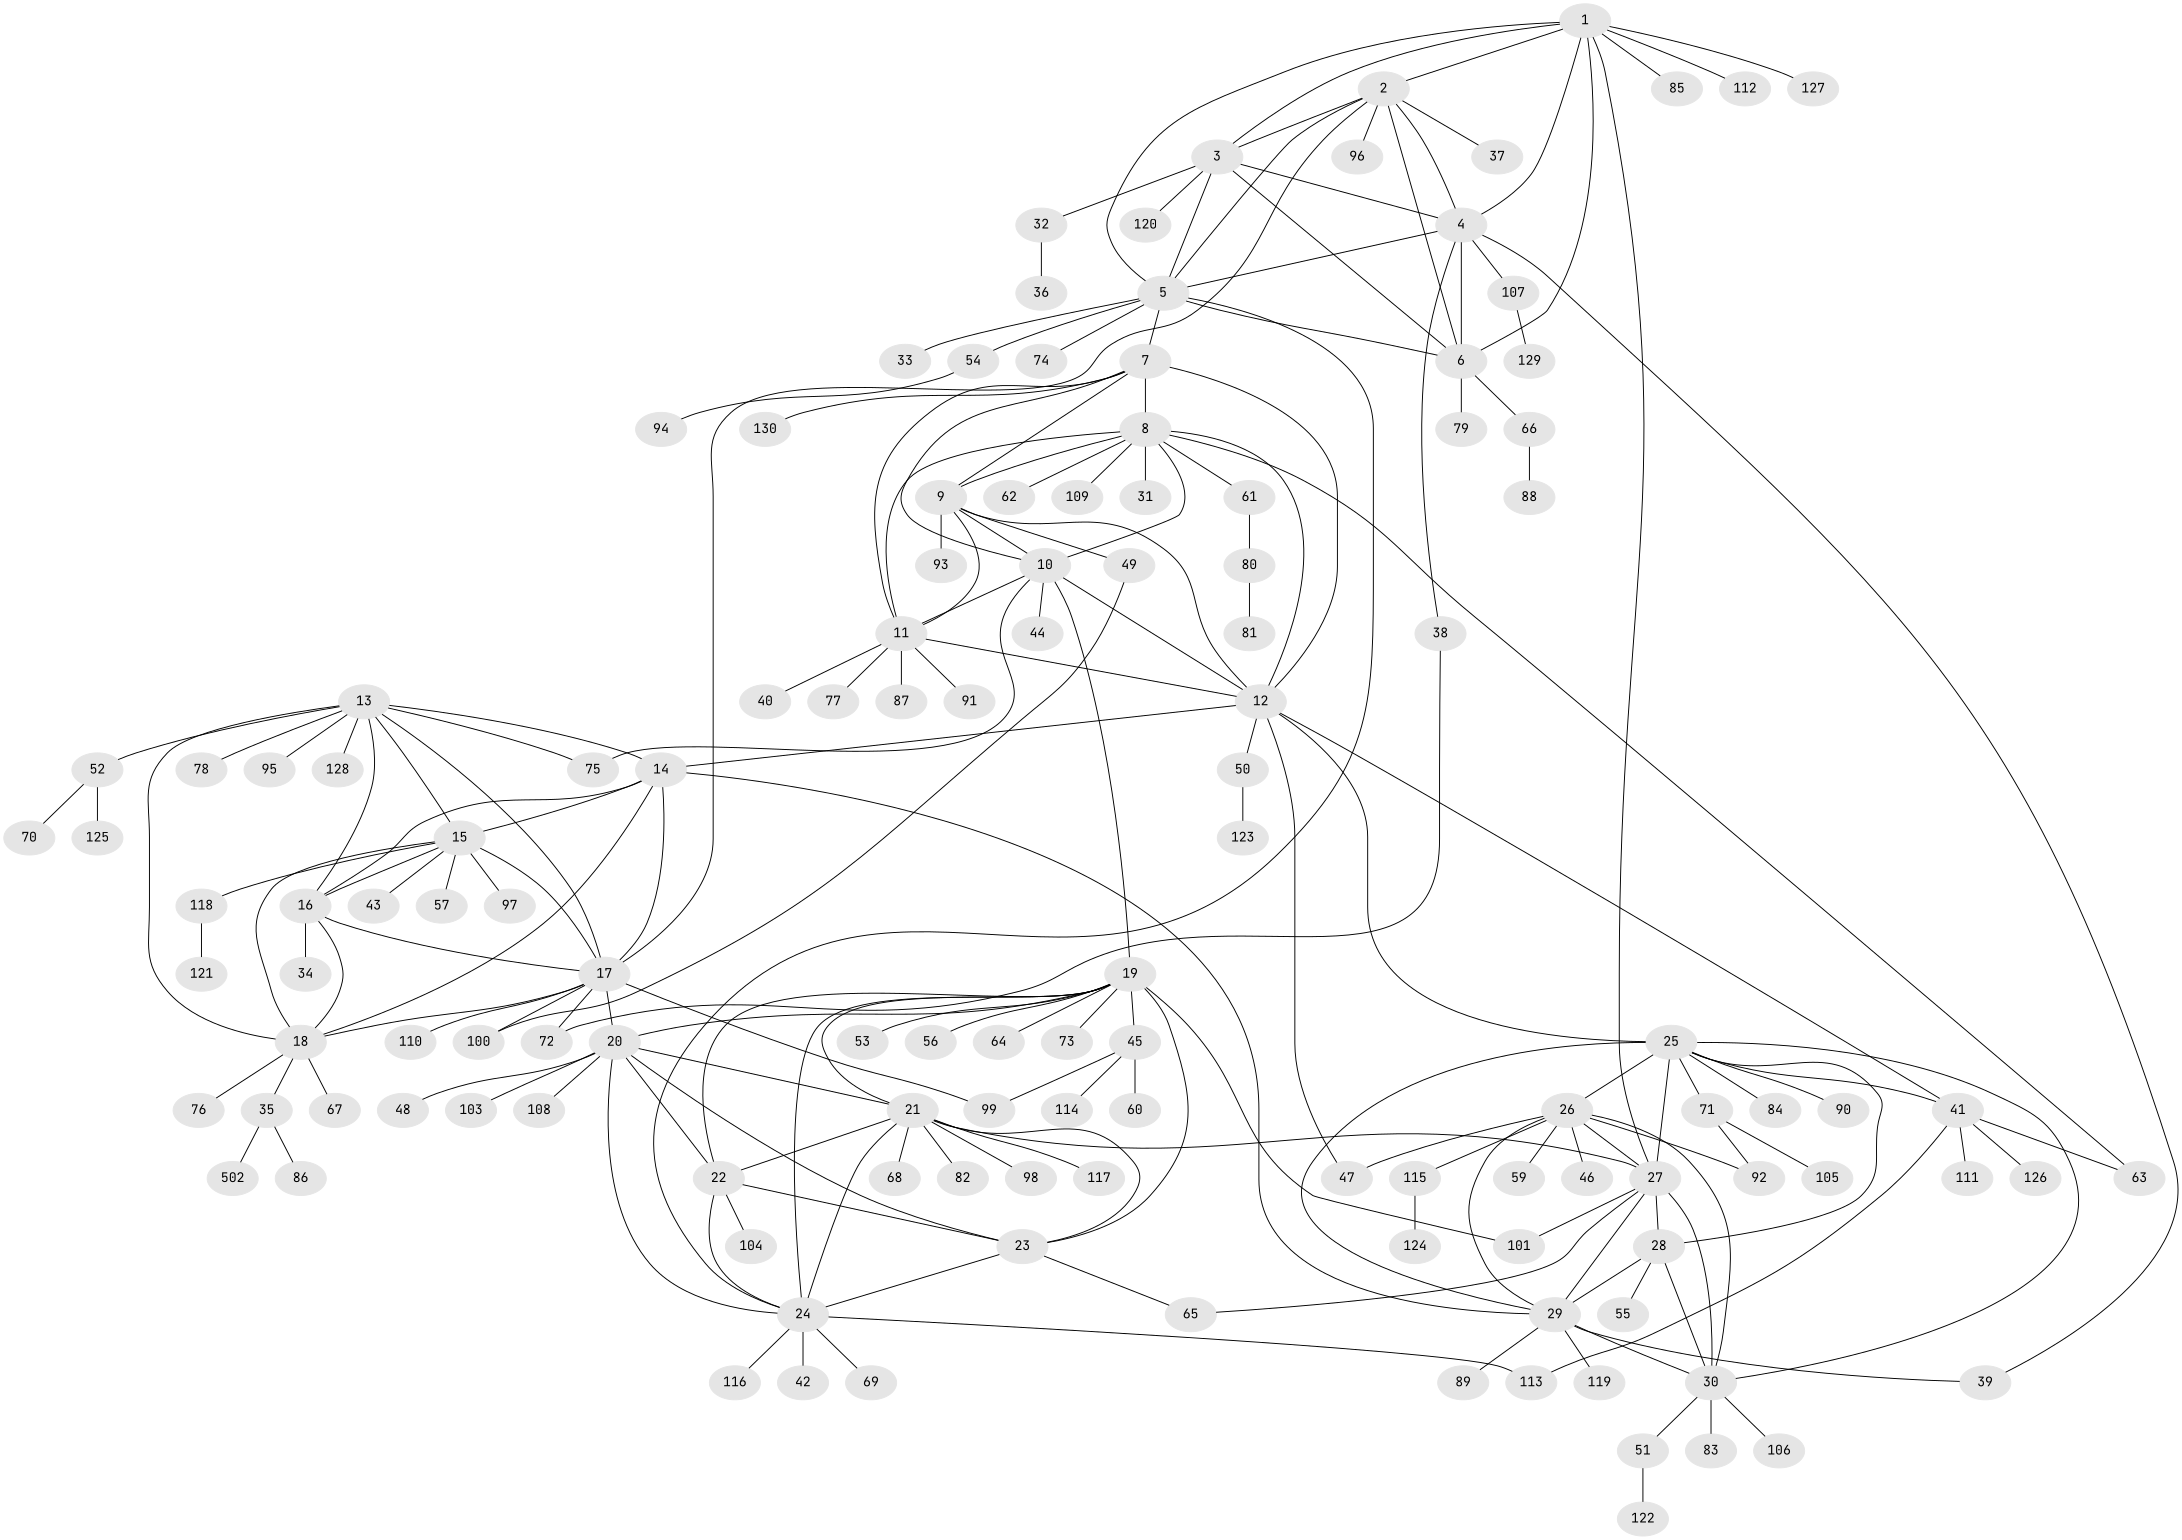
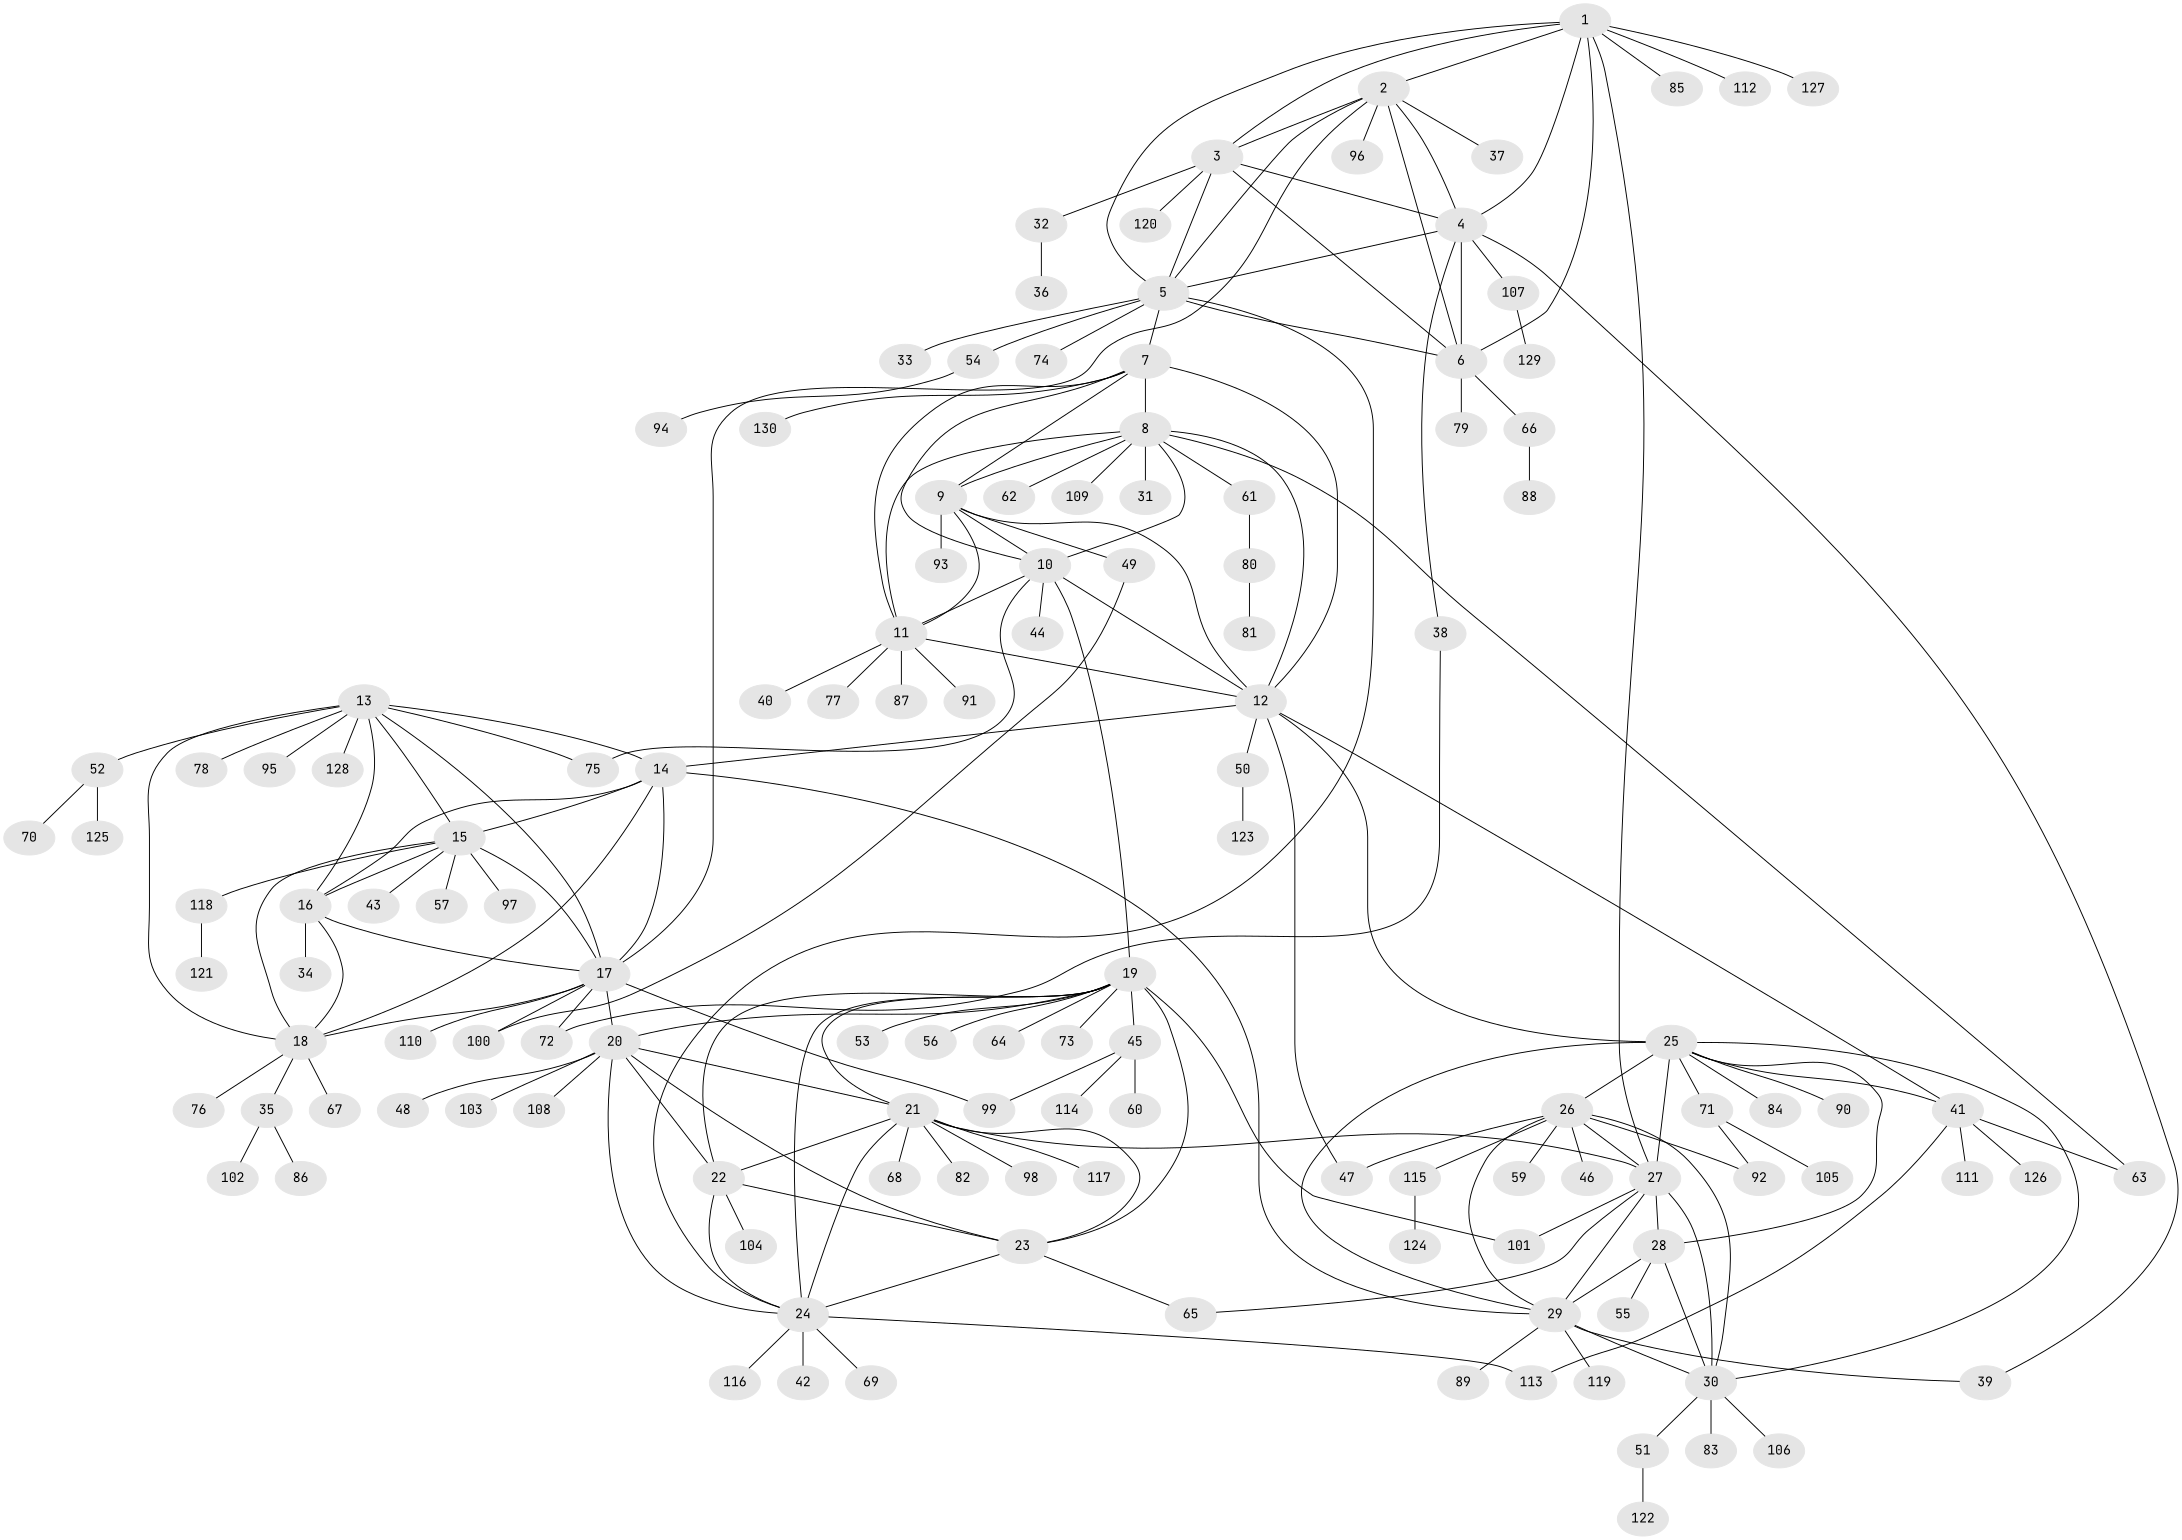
(233, 1179) -> (233, 1179)
